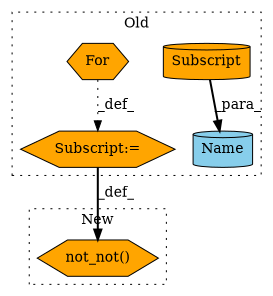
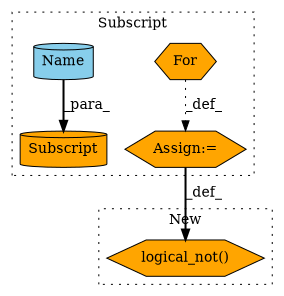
(137, 24) -> (133, 24)
(214, 100) -> (64, 100)
(98, 149) -> (186, 149)
(98, 258) -> (186, 258)
